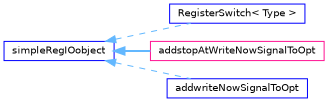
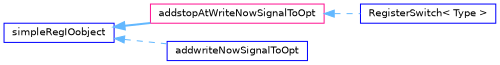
(153, 31) -> (347, 14)
